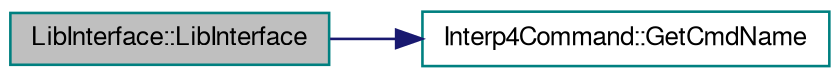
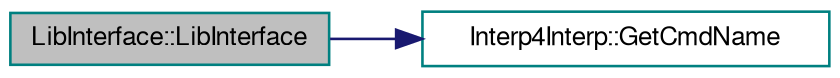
(626, 39) -> (626, 39)
